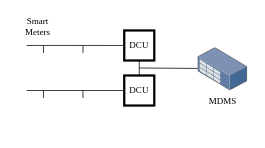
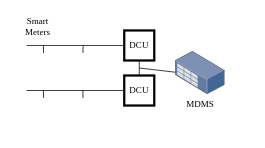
(223, 69) -> (200, 73)
